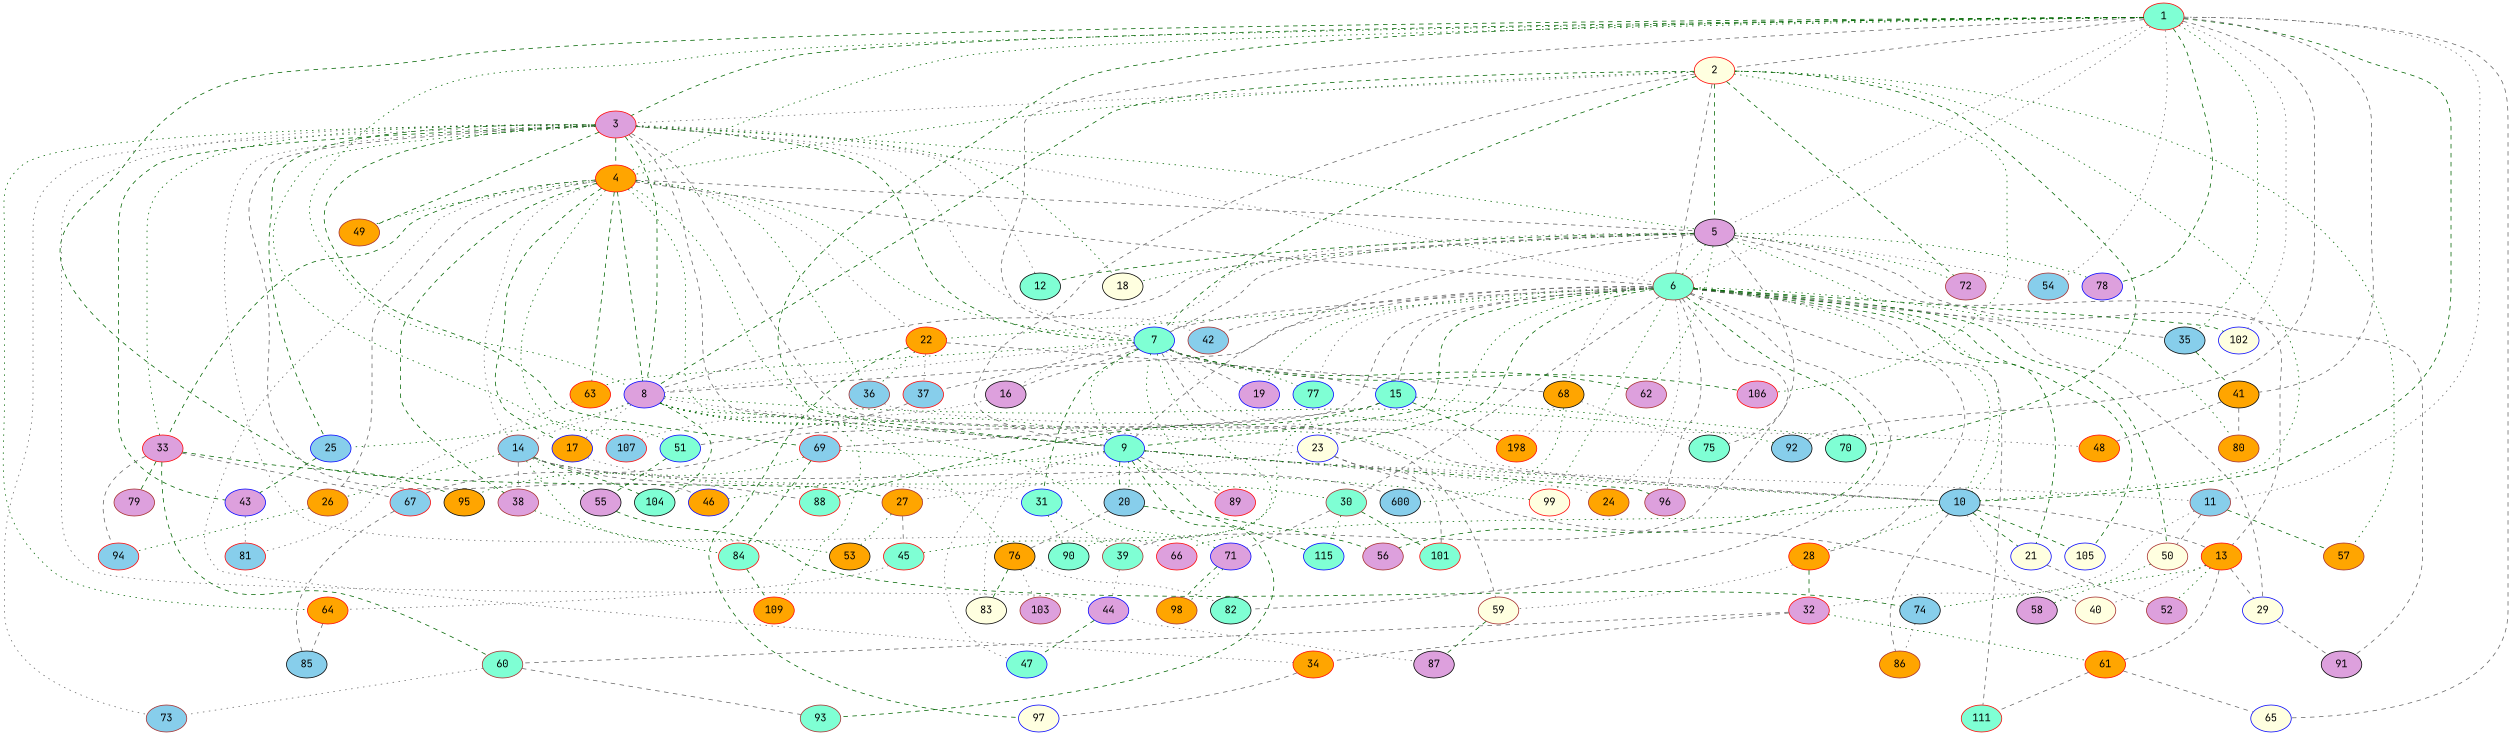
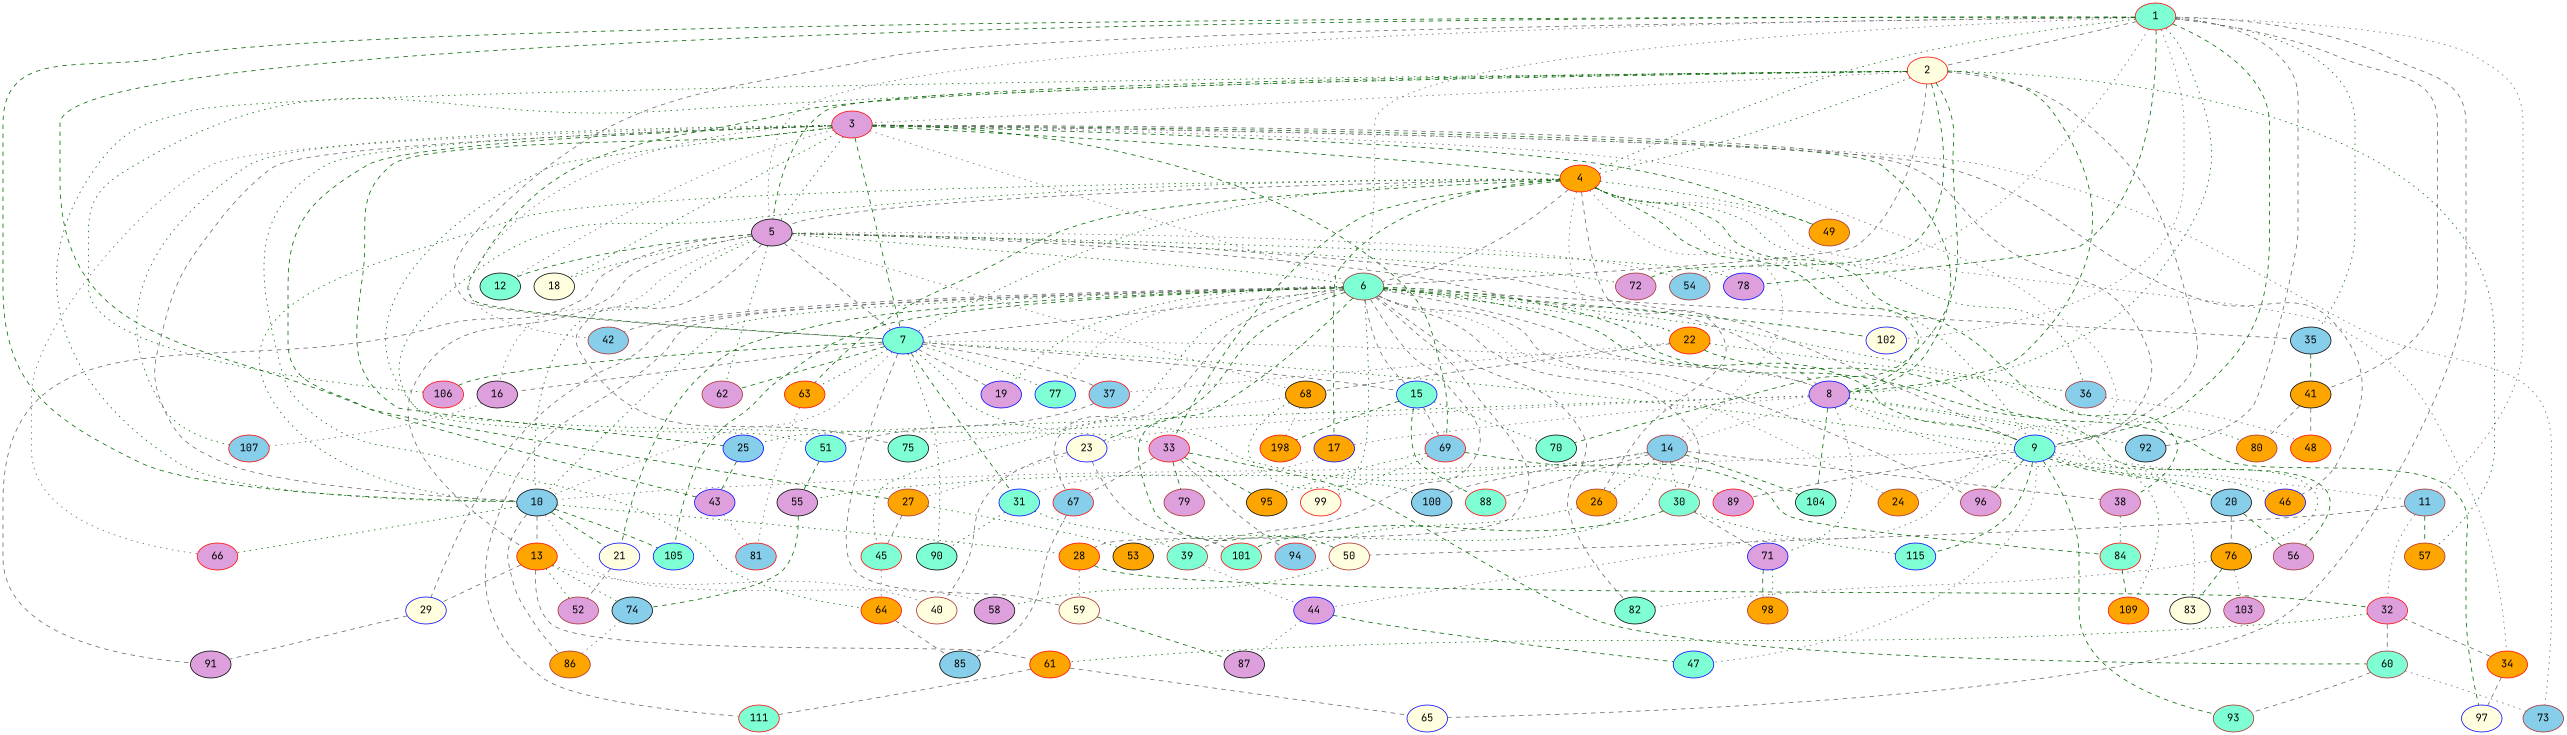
(1381, 29) -> none
(1400, 502) -> (1432, 502)
(2085, 556) -> (674, 556)
